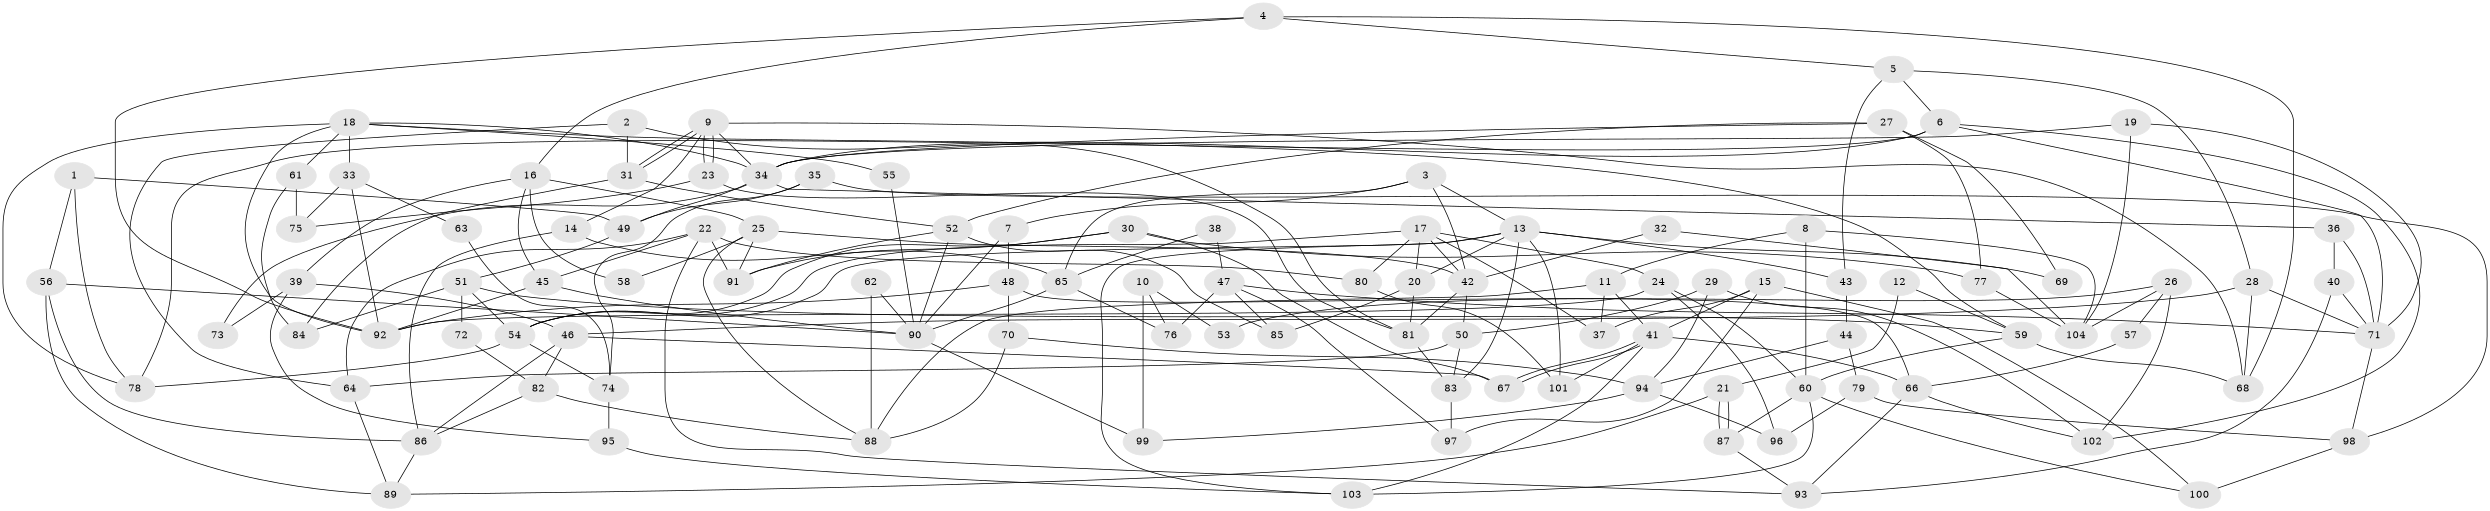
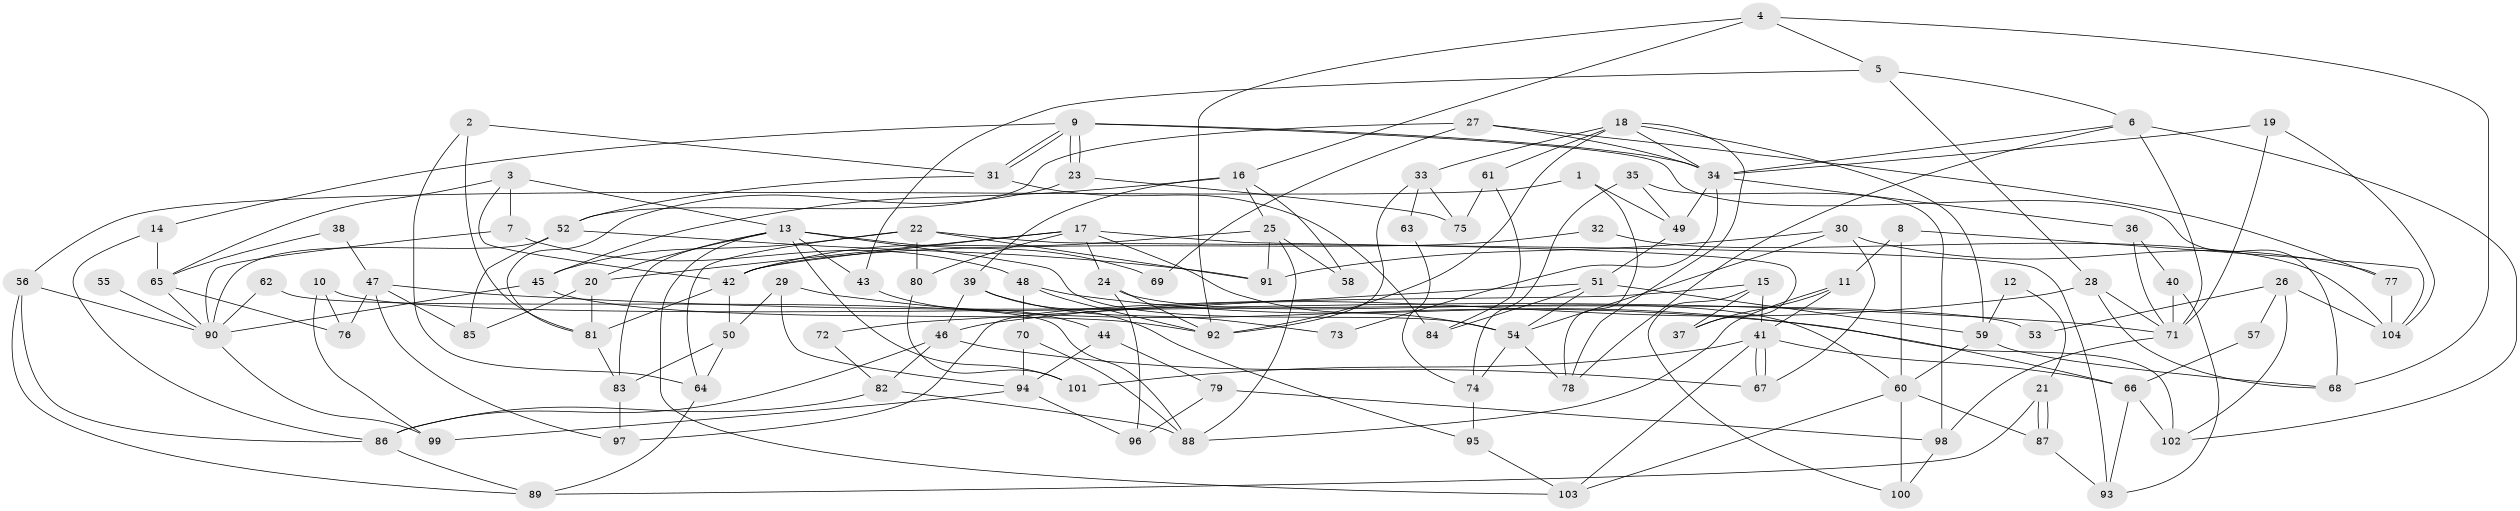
(722, 149) -> none
